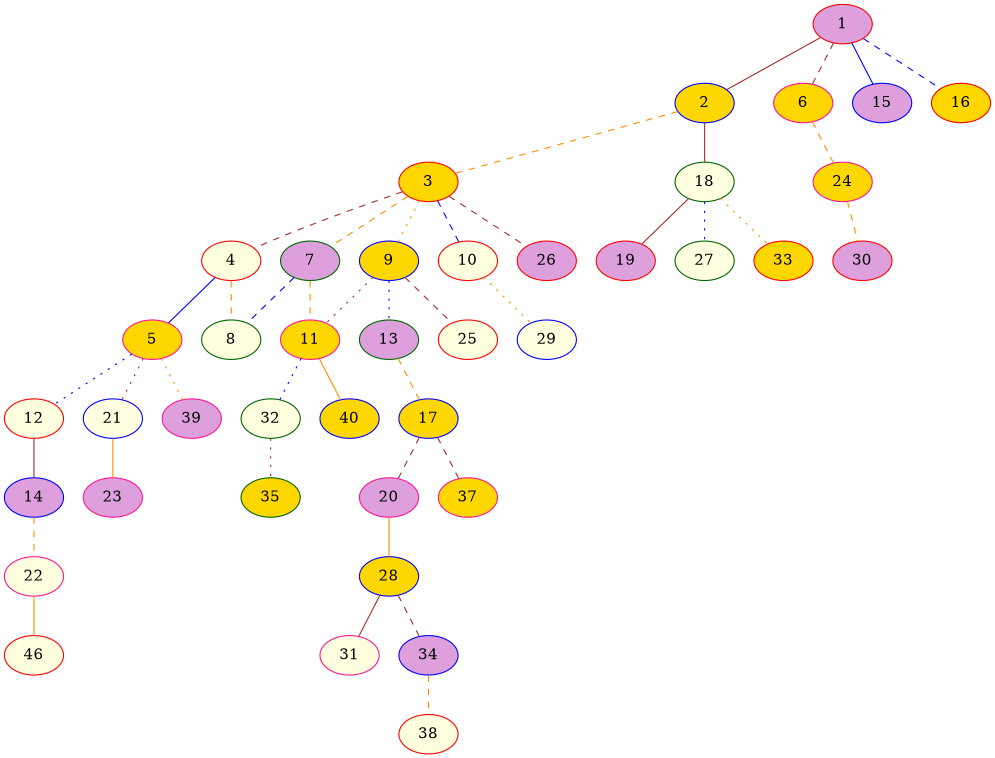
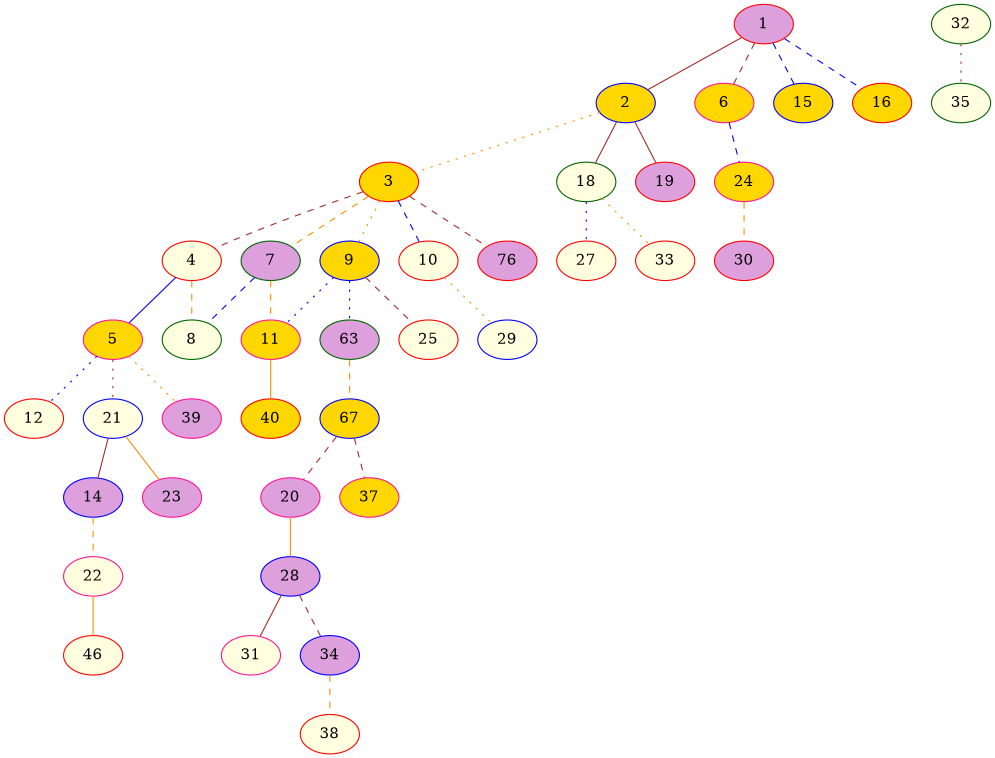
(862, 64) -> (784, 64)
(882, 103) -> (803, 103)
(567, 142) -> (507, 142)
(823, 143) -> (734, 143)
(665, 221) -> (645, 143)
(547, 261) -> (507, 261)
(705, 261) -> (586, 261)
(784, 261) -> (665, 261)
(350, 300) -> (310, 300)
(389, 340) -> (350, 340)
(290, 379) -> none
(350, 419) -> (271, 419)
(428, 419) -> (350, 419)
(34, 458) -> (103, 458)
(271, 498) -> (961, 103)
(389, 576) -> (290, 576)
